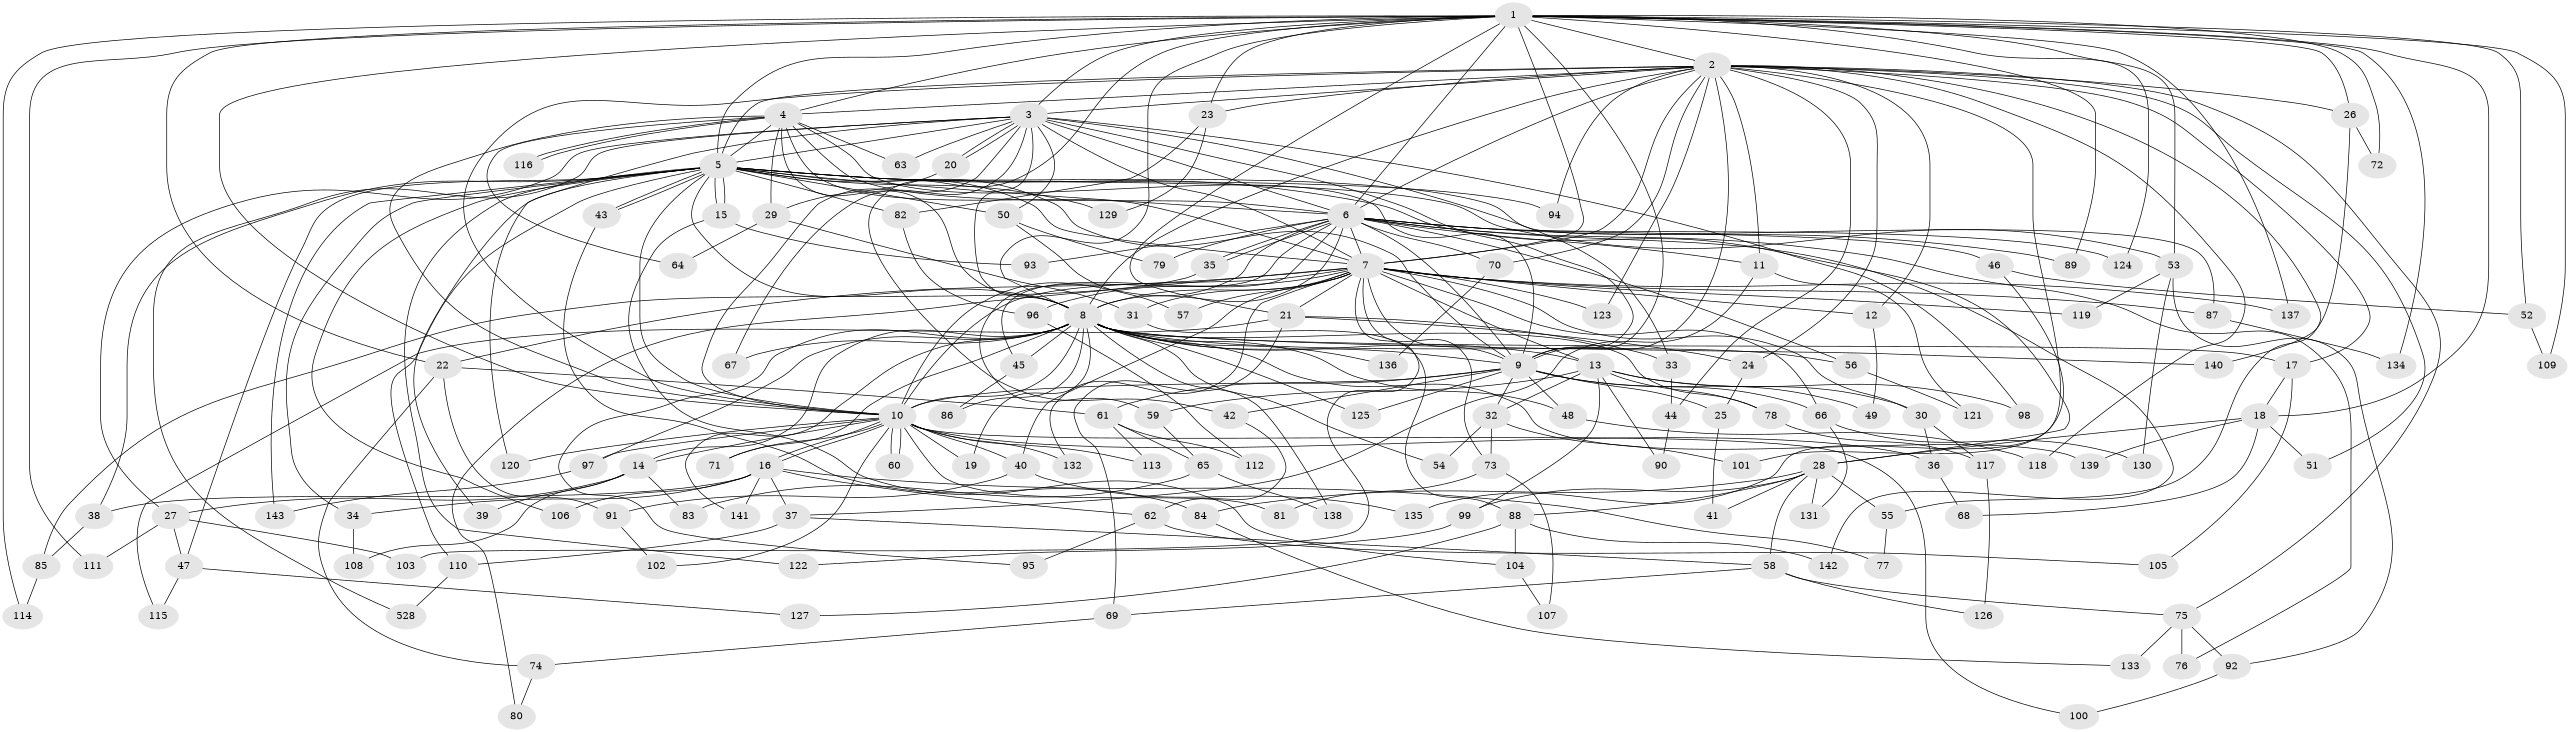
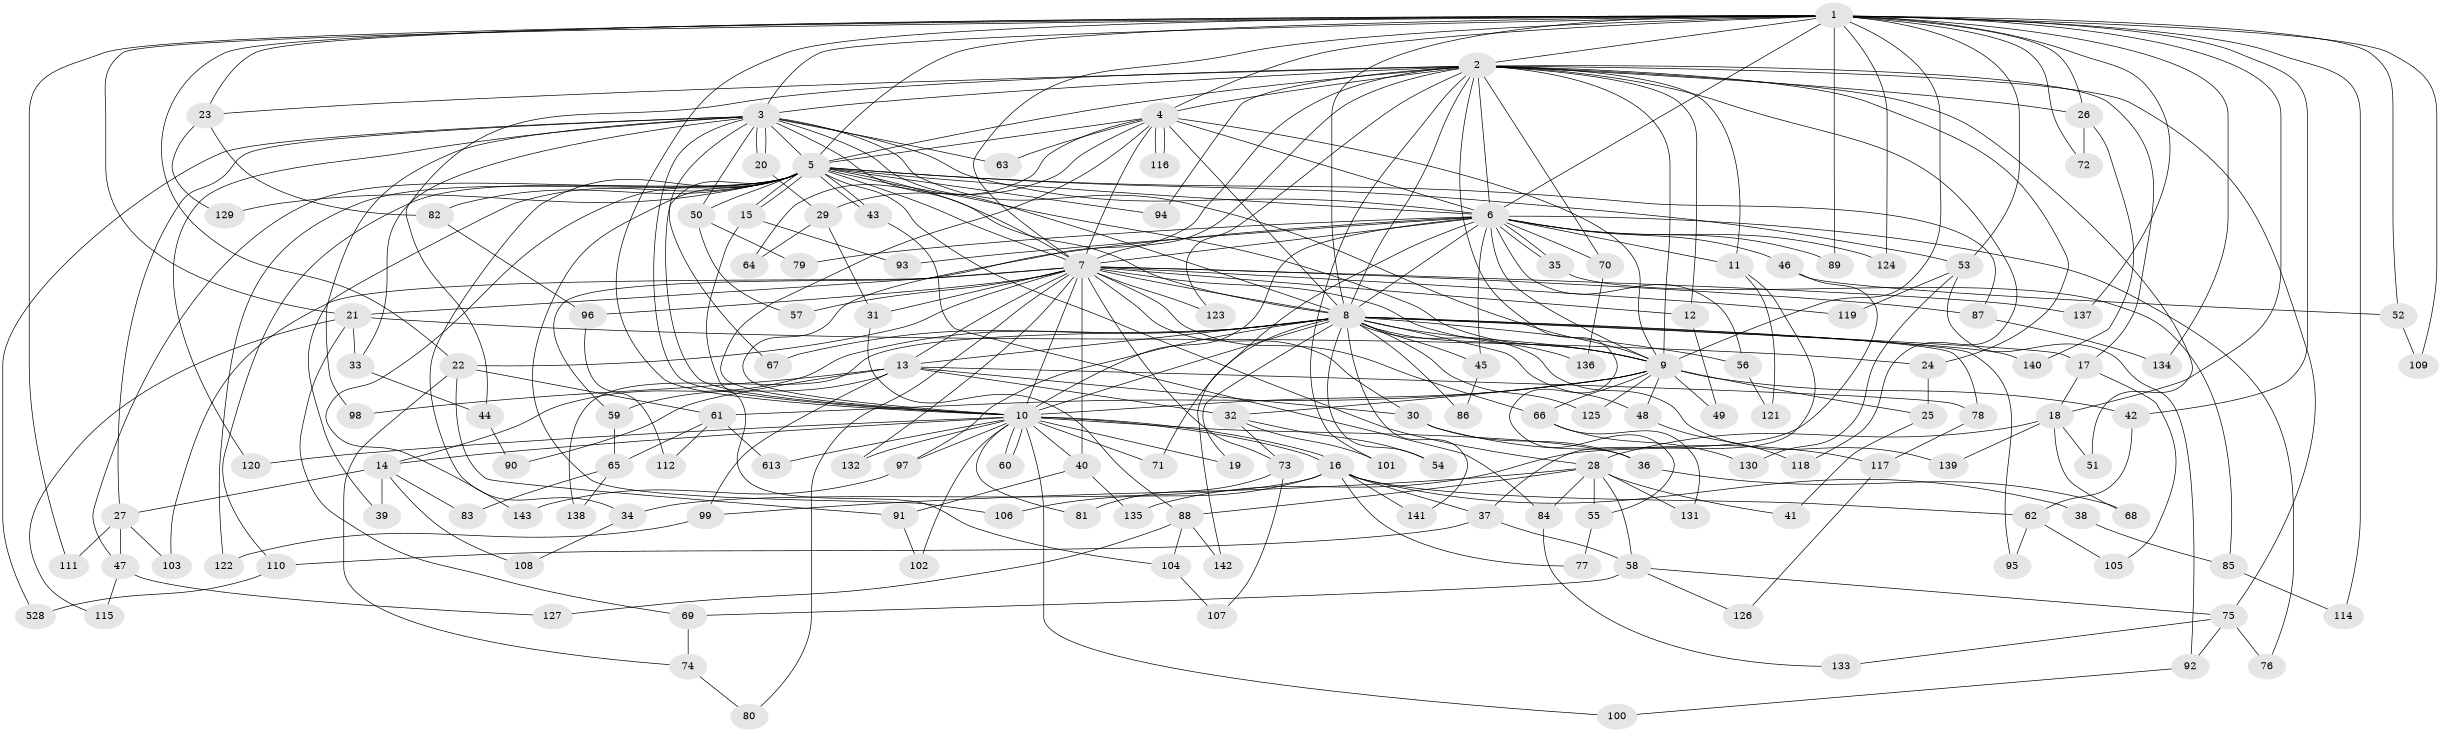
(207, 241) -> none
(1152, 466) -> (772, 466)
